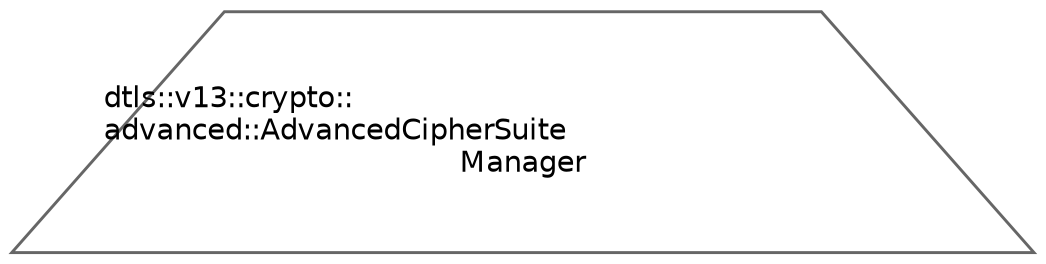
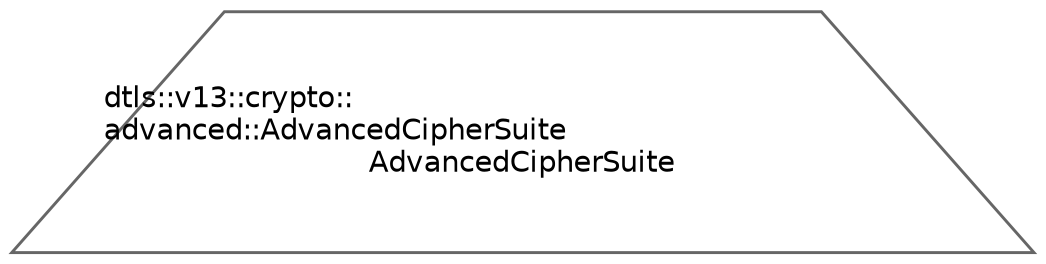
(523, 132) -> (523, 132)
